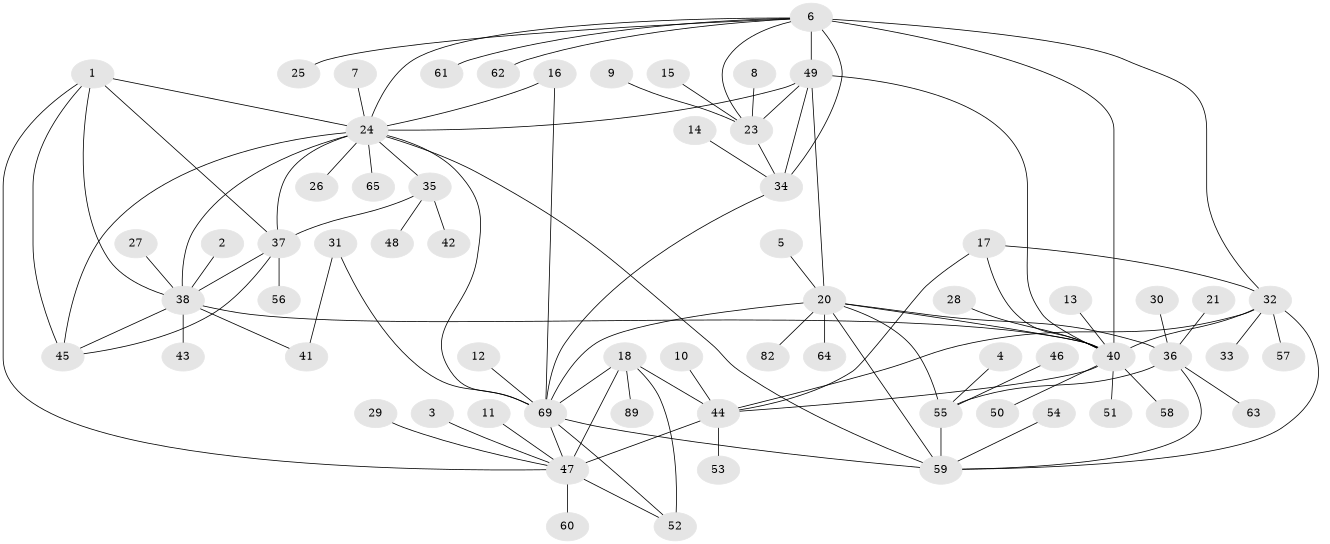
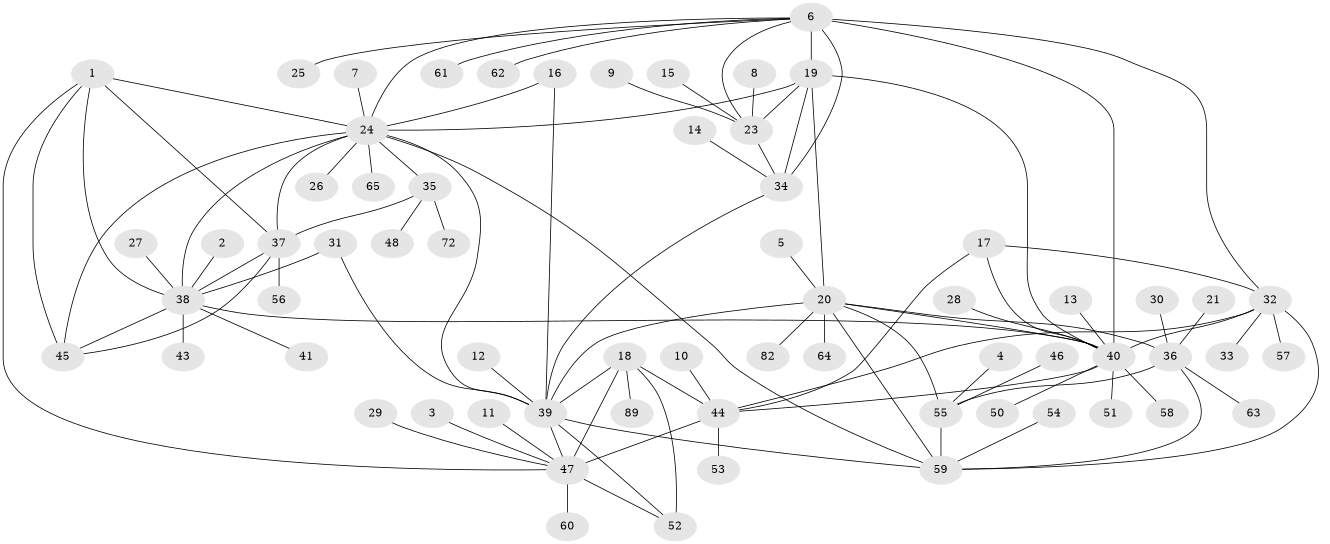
(811, 74) -> (811, 74)
(449, 244) -> (449, 244)
(321, 300) -> (264, 274)
(546, 413) -> (546, 413)
